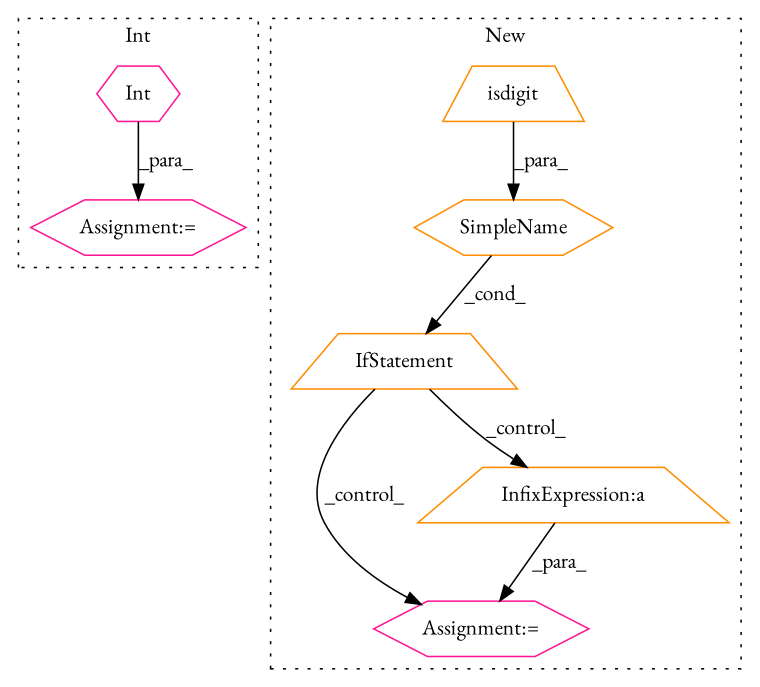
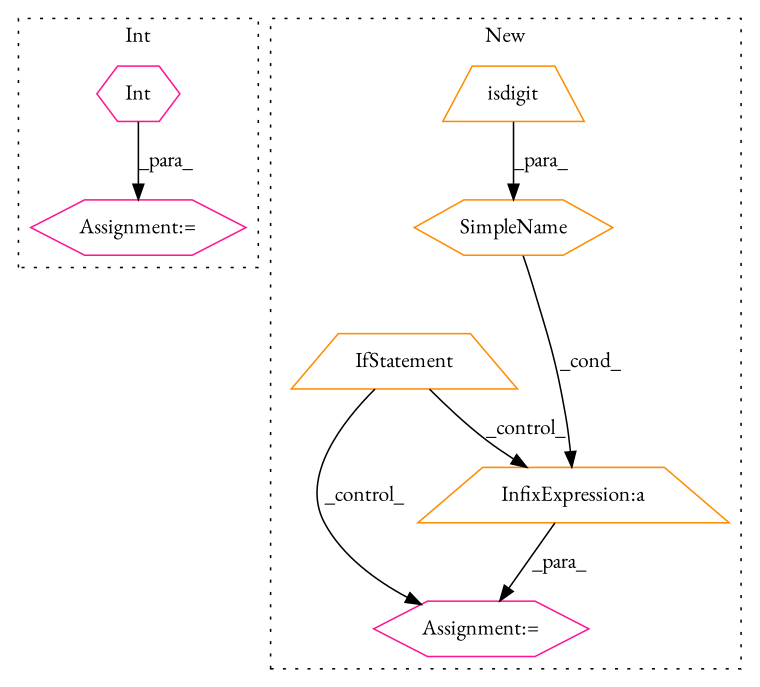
(464, 289) -> (552, 352)
